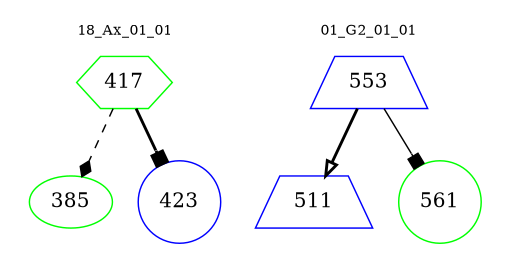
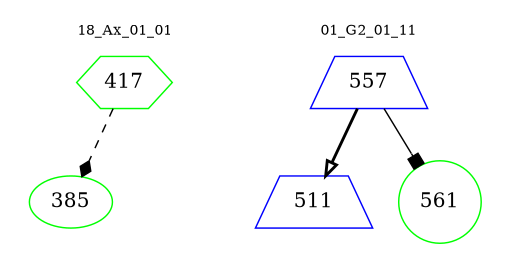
(369, 31) -> (369, 31)
(369, 82) -> (369, 82)
(179, 202) -> none
